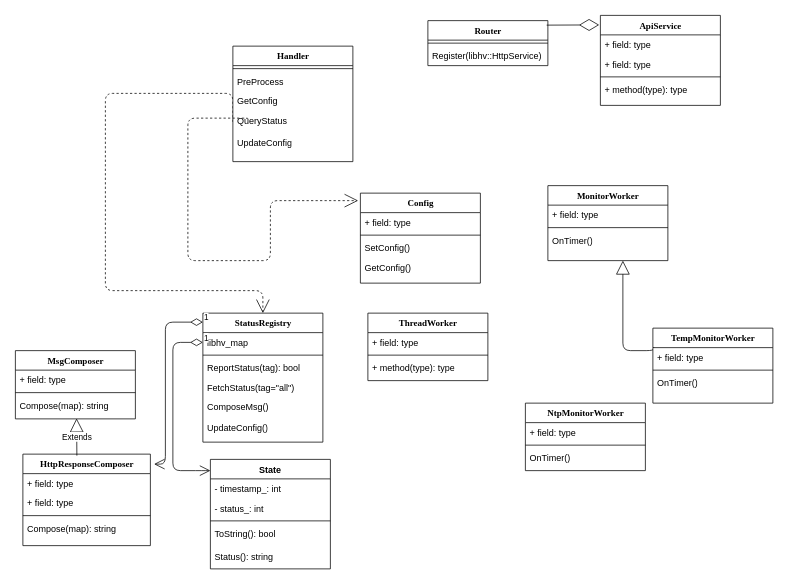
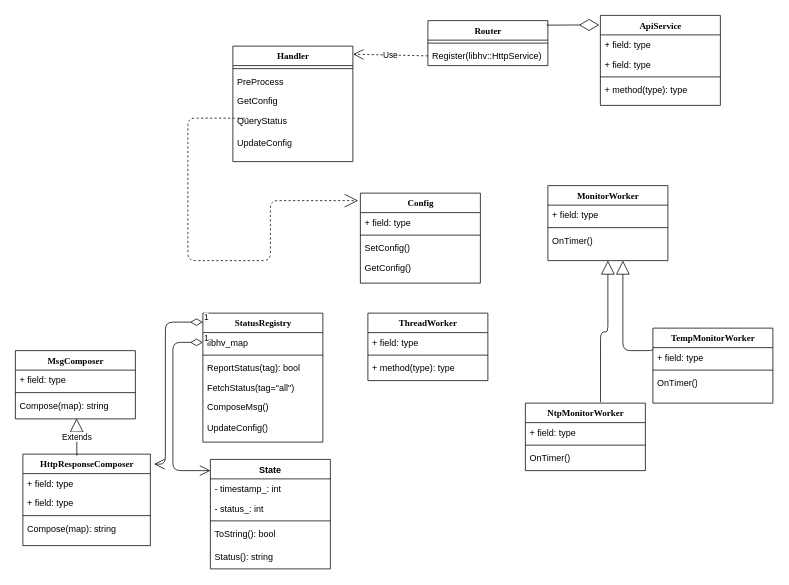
none -> (392, 55)
(105, 215) -> none
none -> (601, 334)
